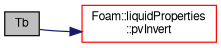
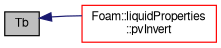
(55, 31) -> (67, 16)
